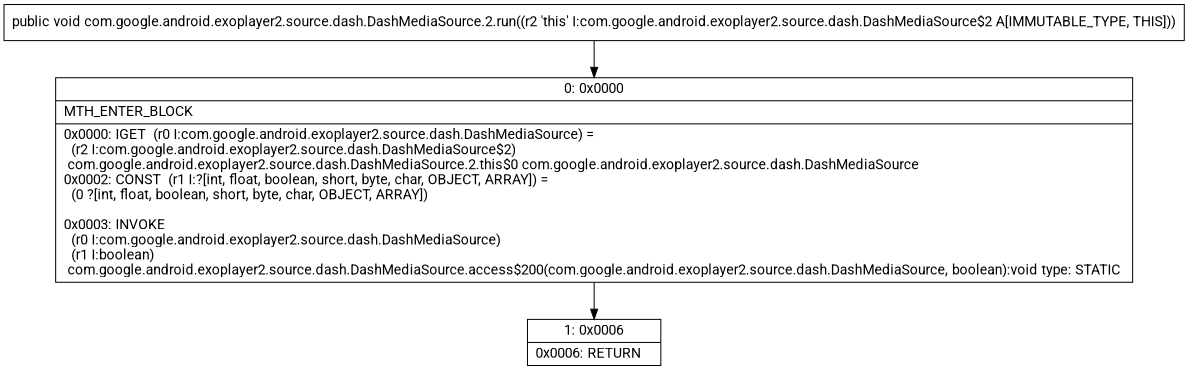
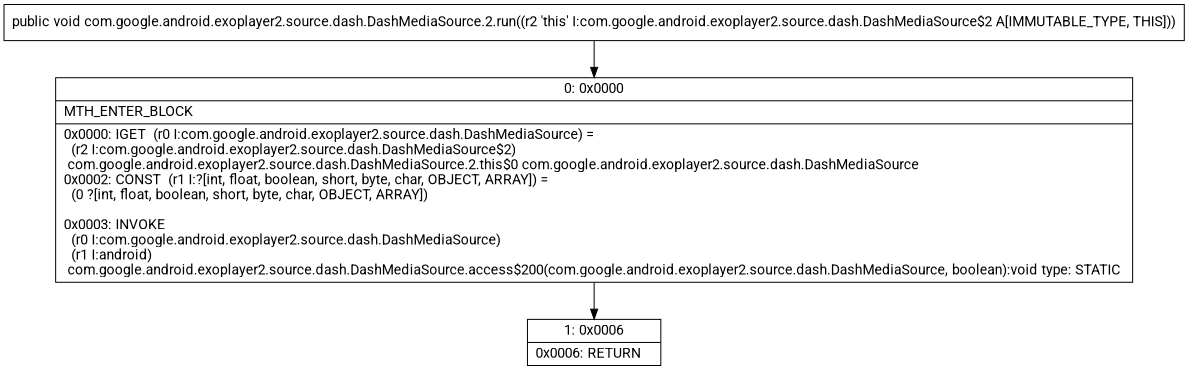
(109, 255) -> (108, 255)
